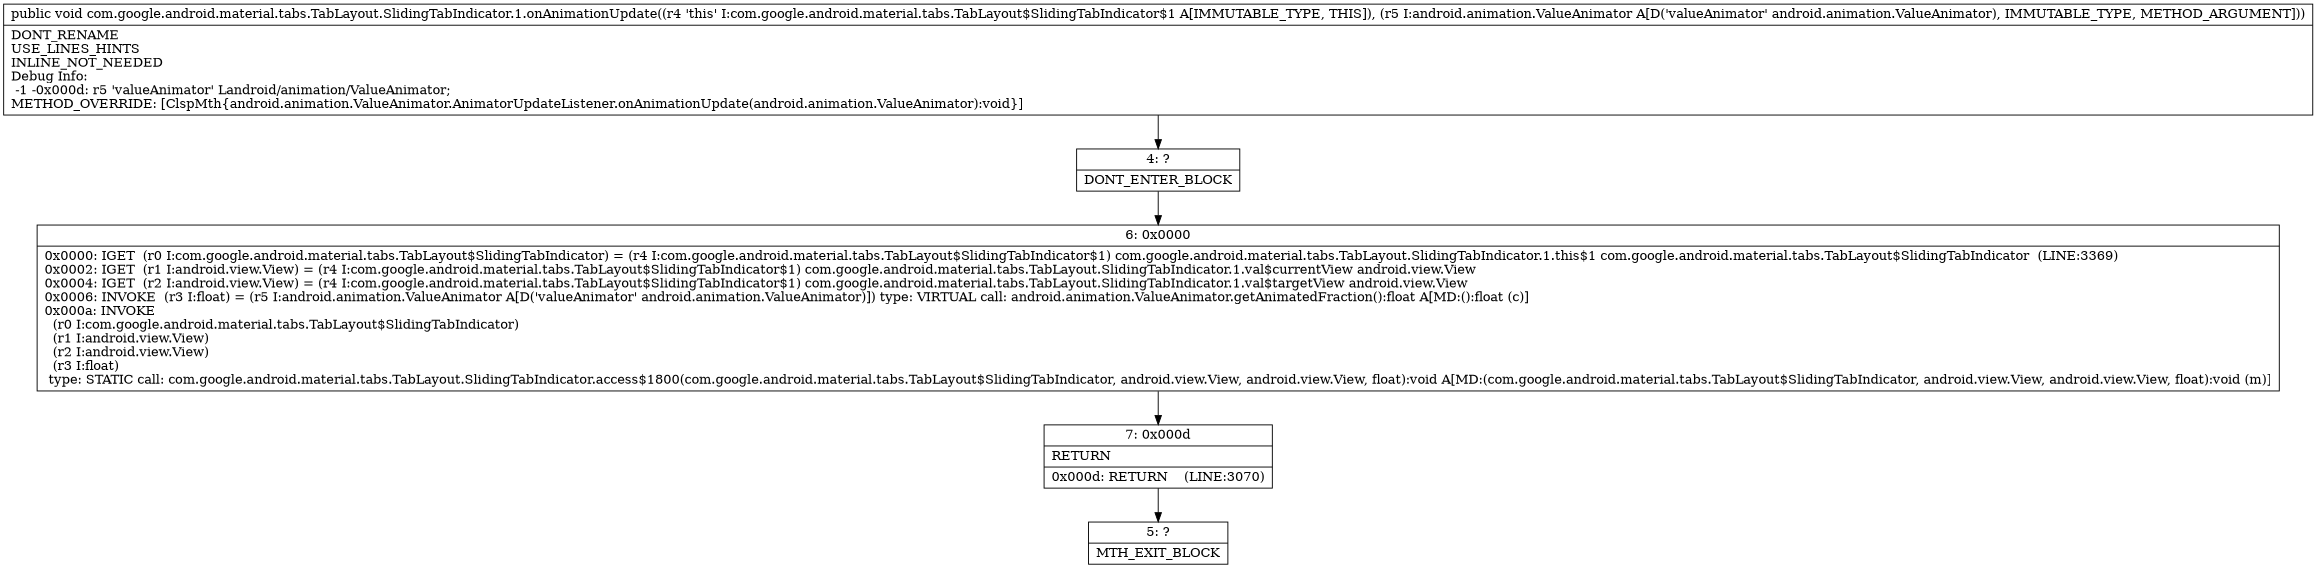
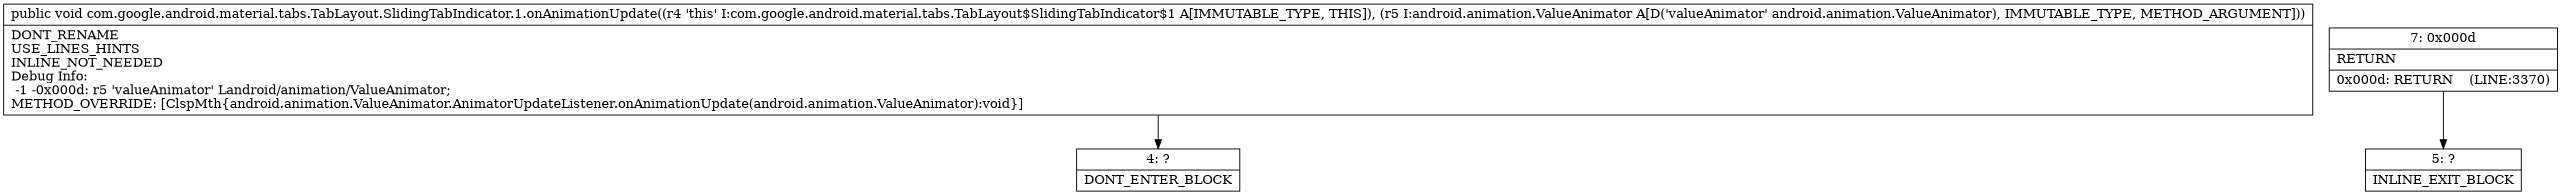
(1158, 308) -> none
(1158, 477) -> (2443, 80)
(1158, 553) -> (2443, 180)
